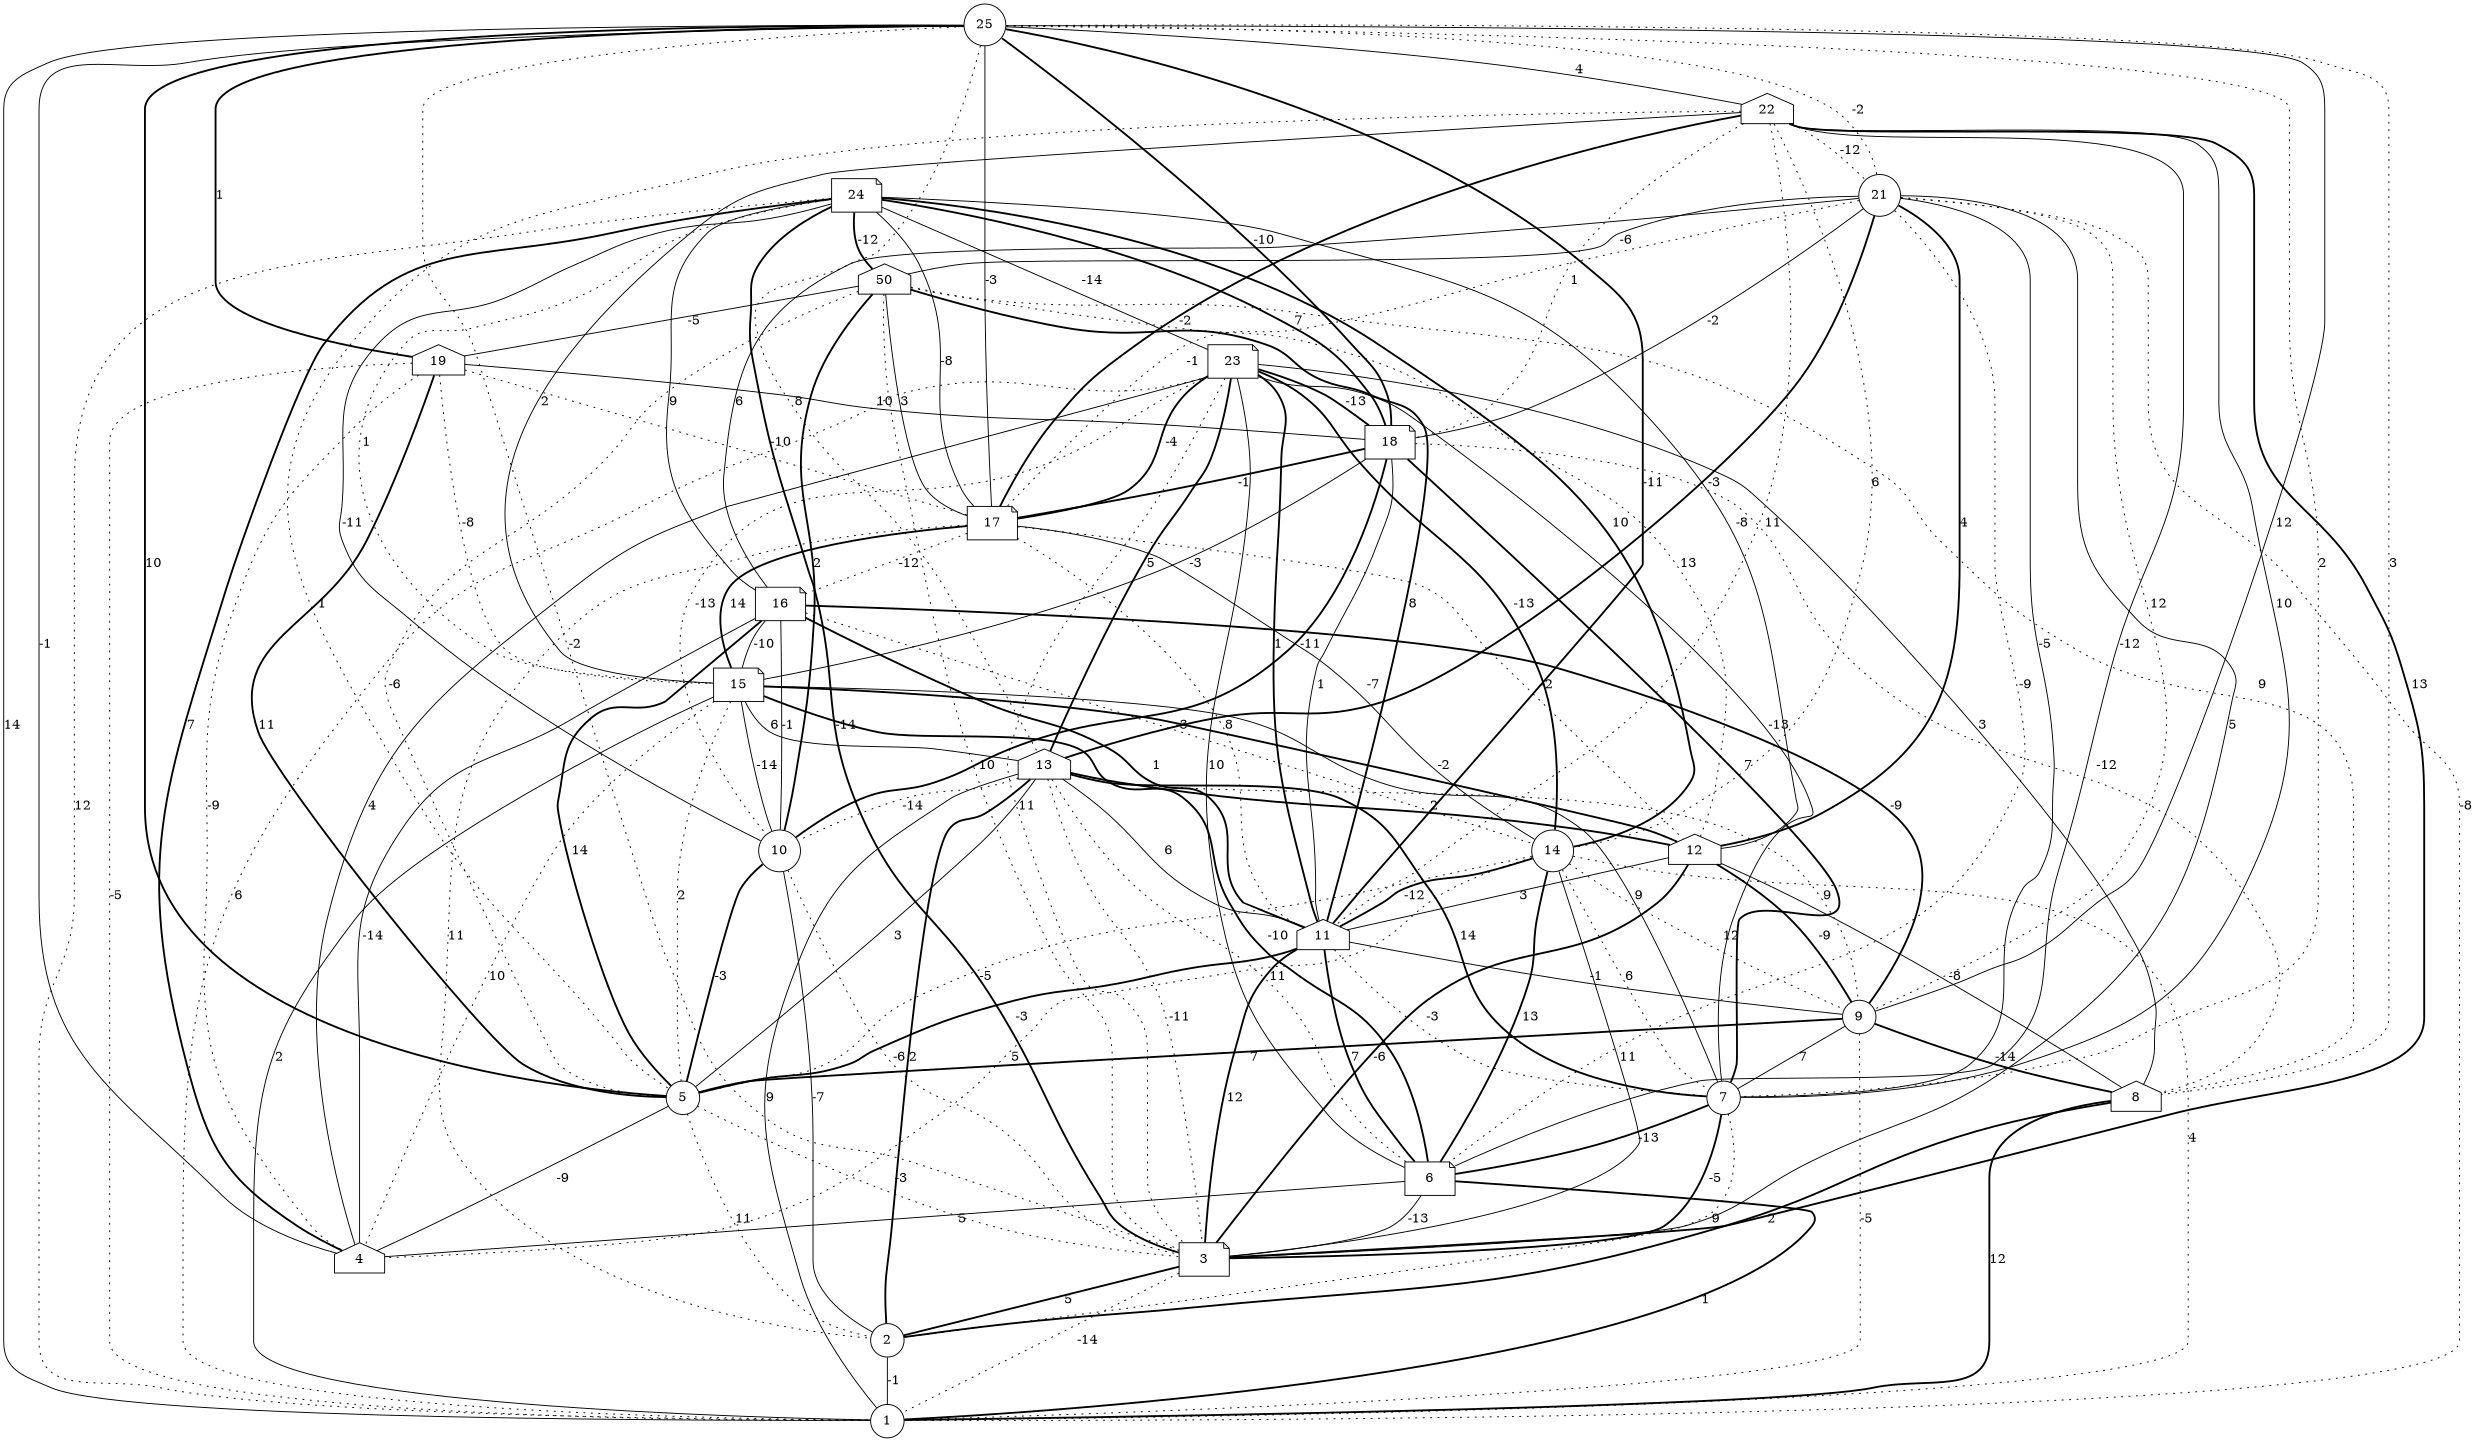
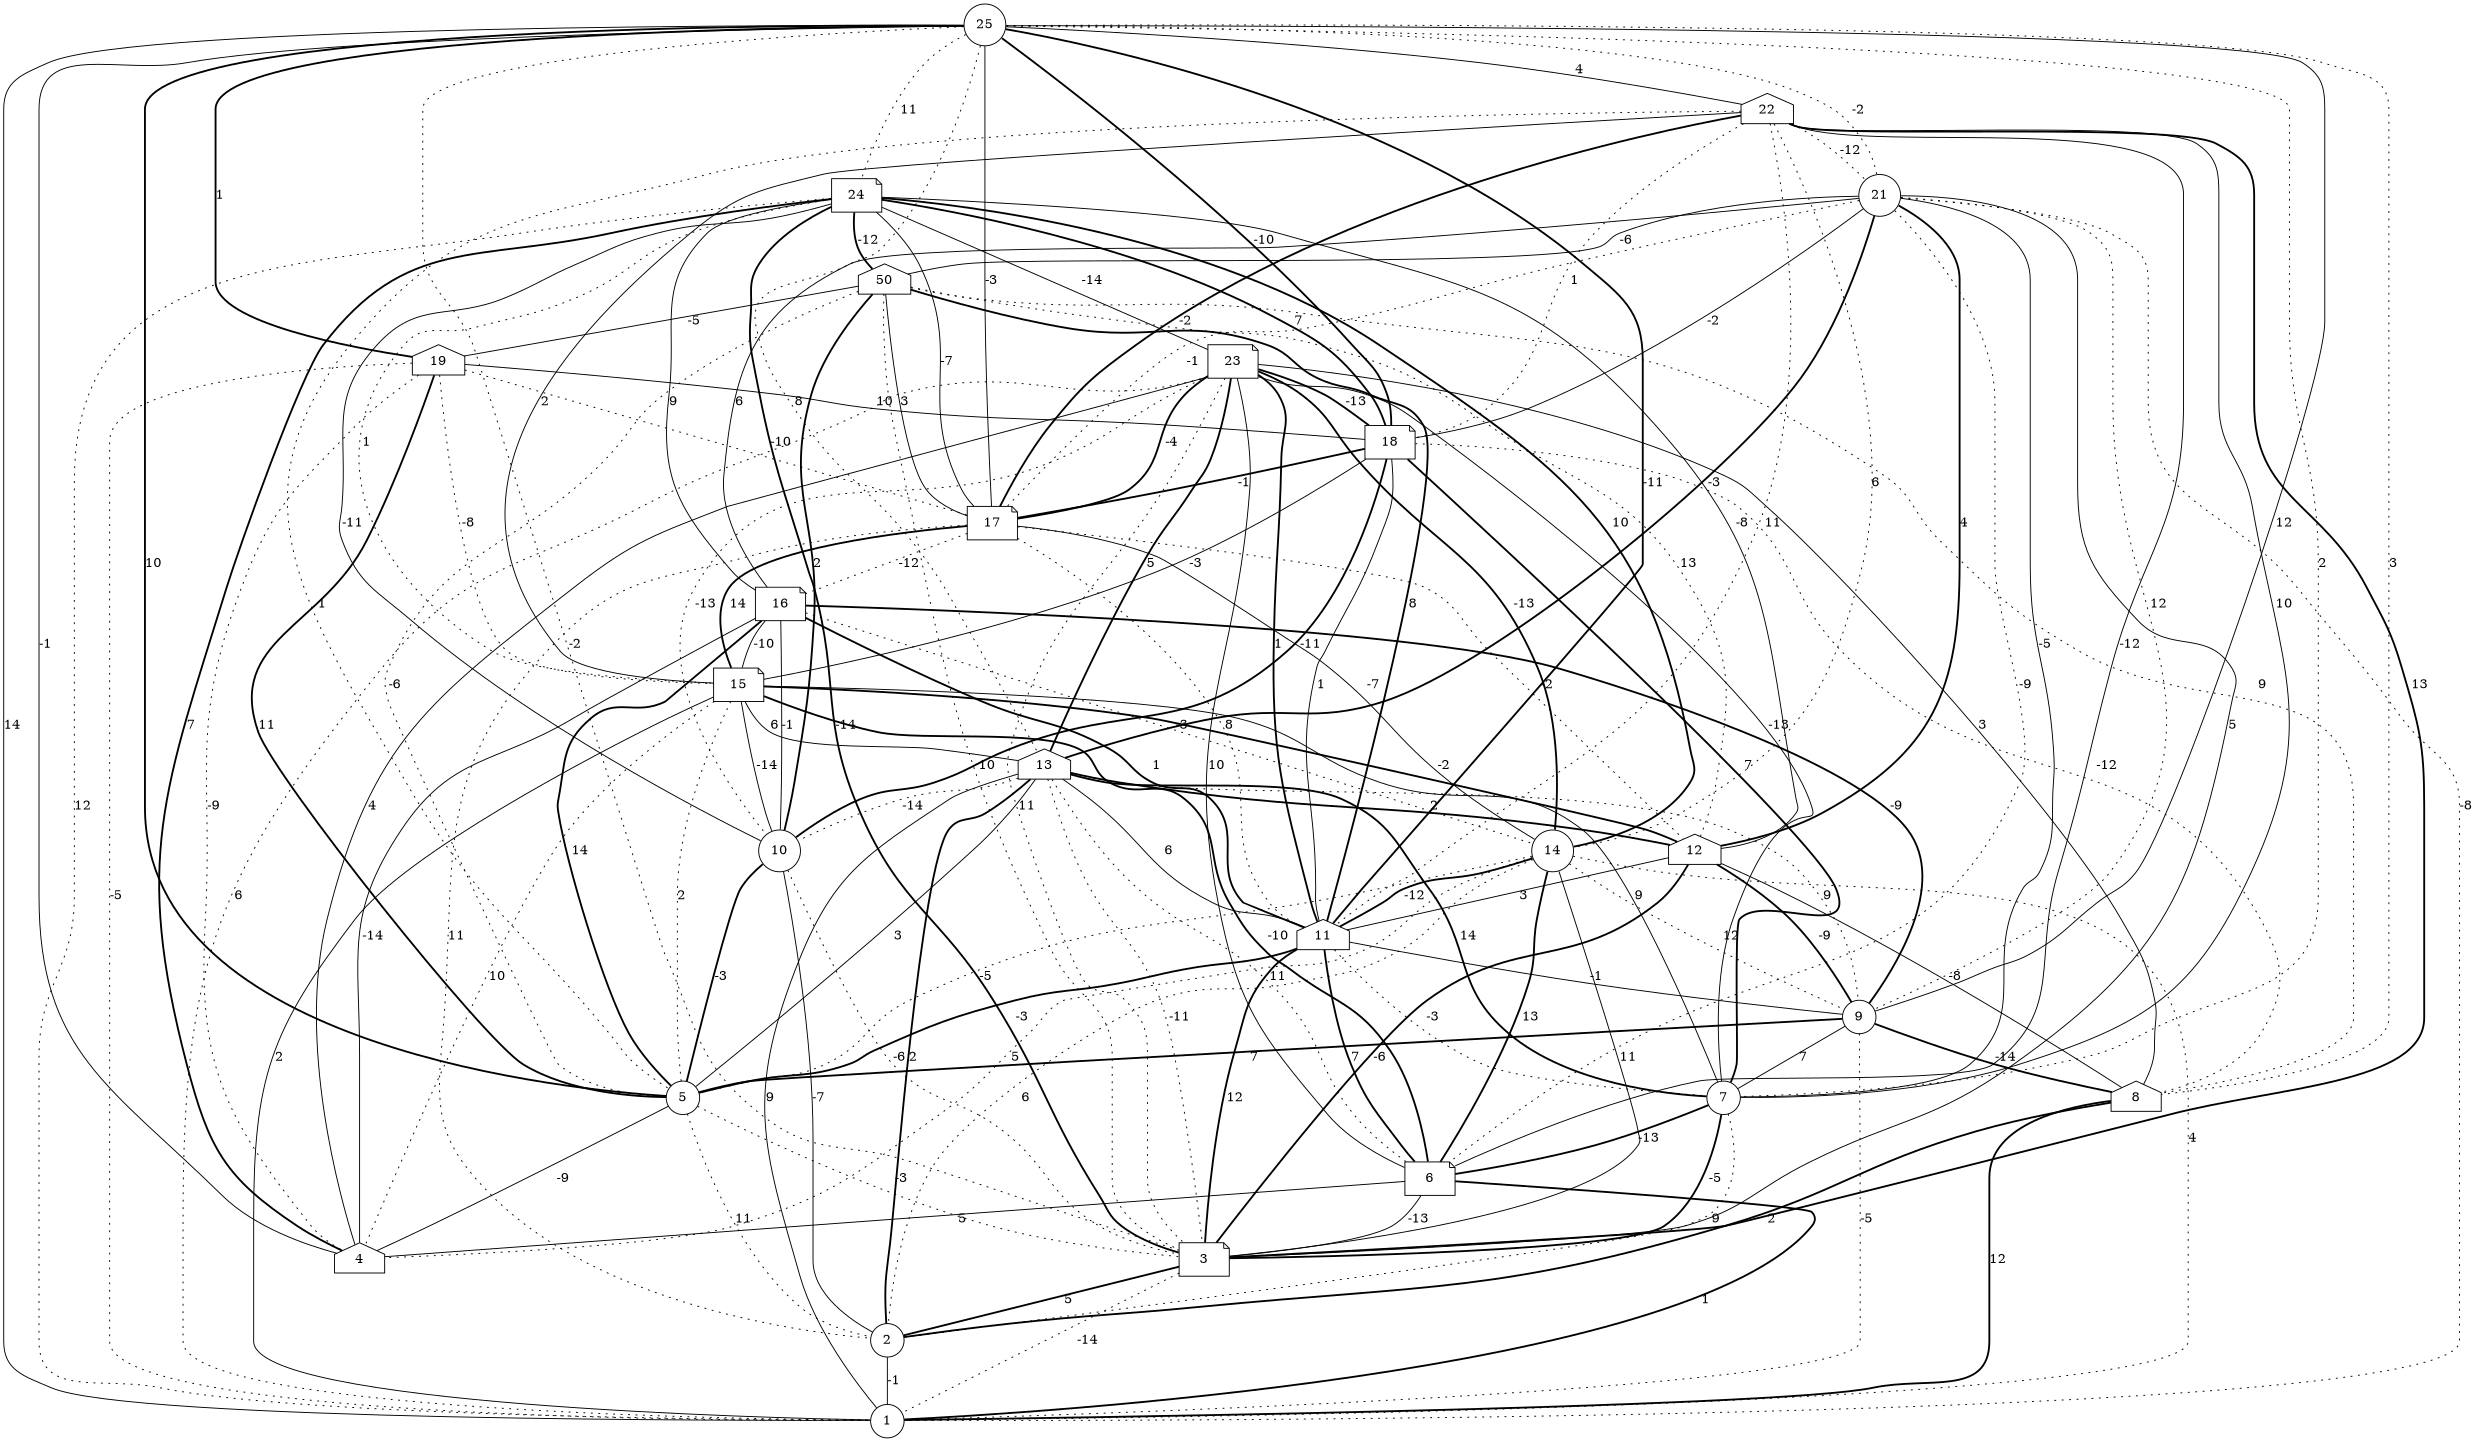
none -> (900, 96)
(947, 361) -> (947, 361)
(1624, 981) -> (1142, 1007)
